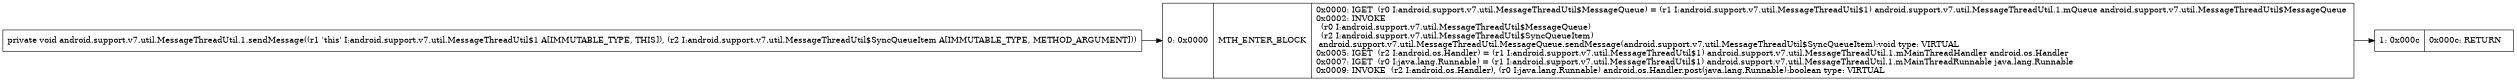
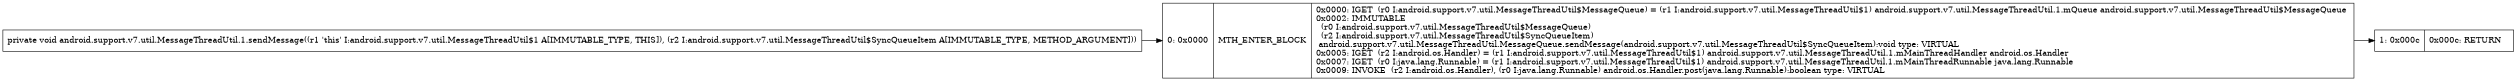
(1354, 19) -> (1364, 19)
